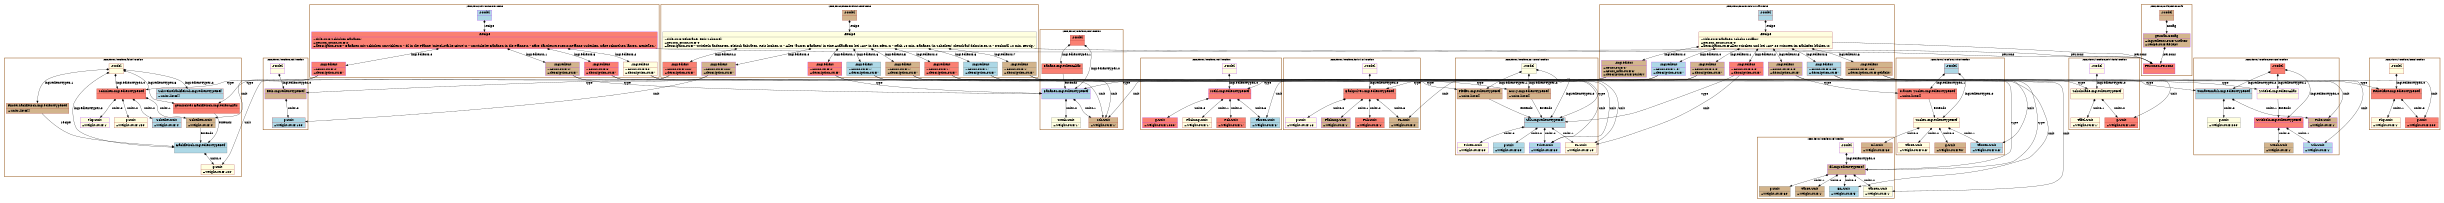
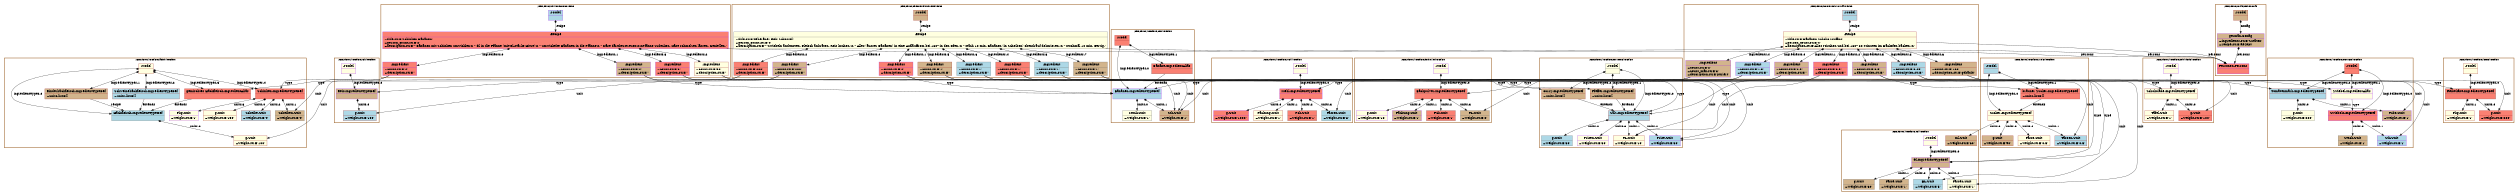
(2285, 108) -> (2356, 105)
(201, 134) -> (142, 104)
